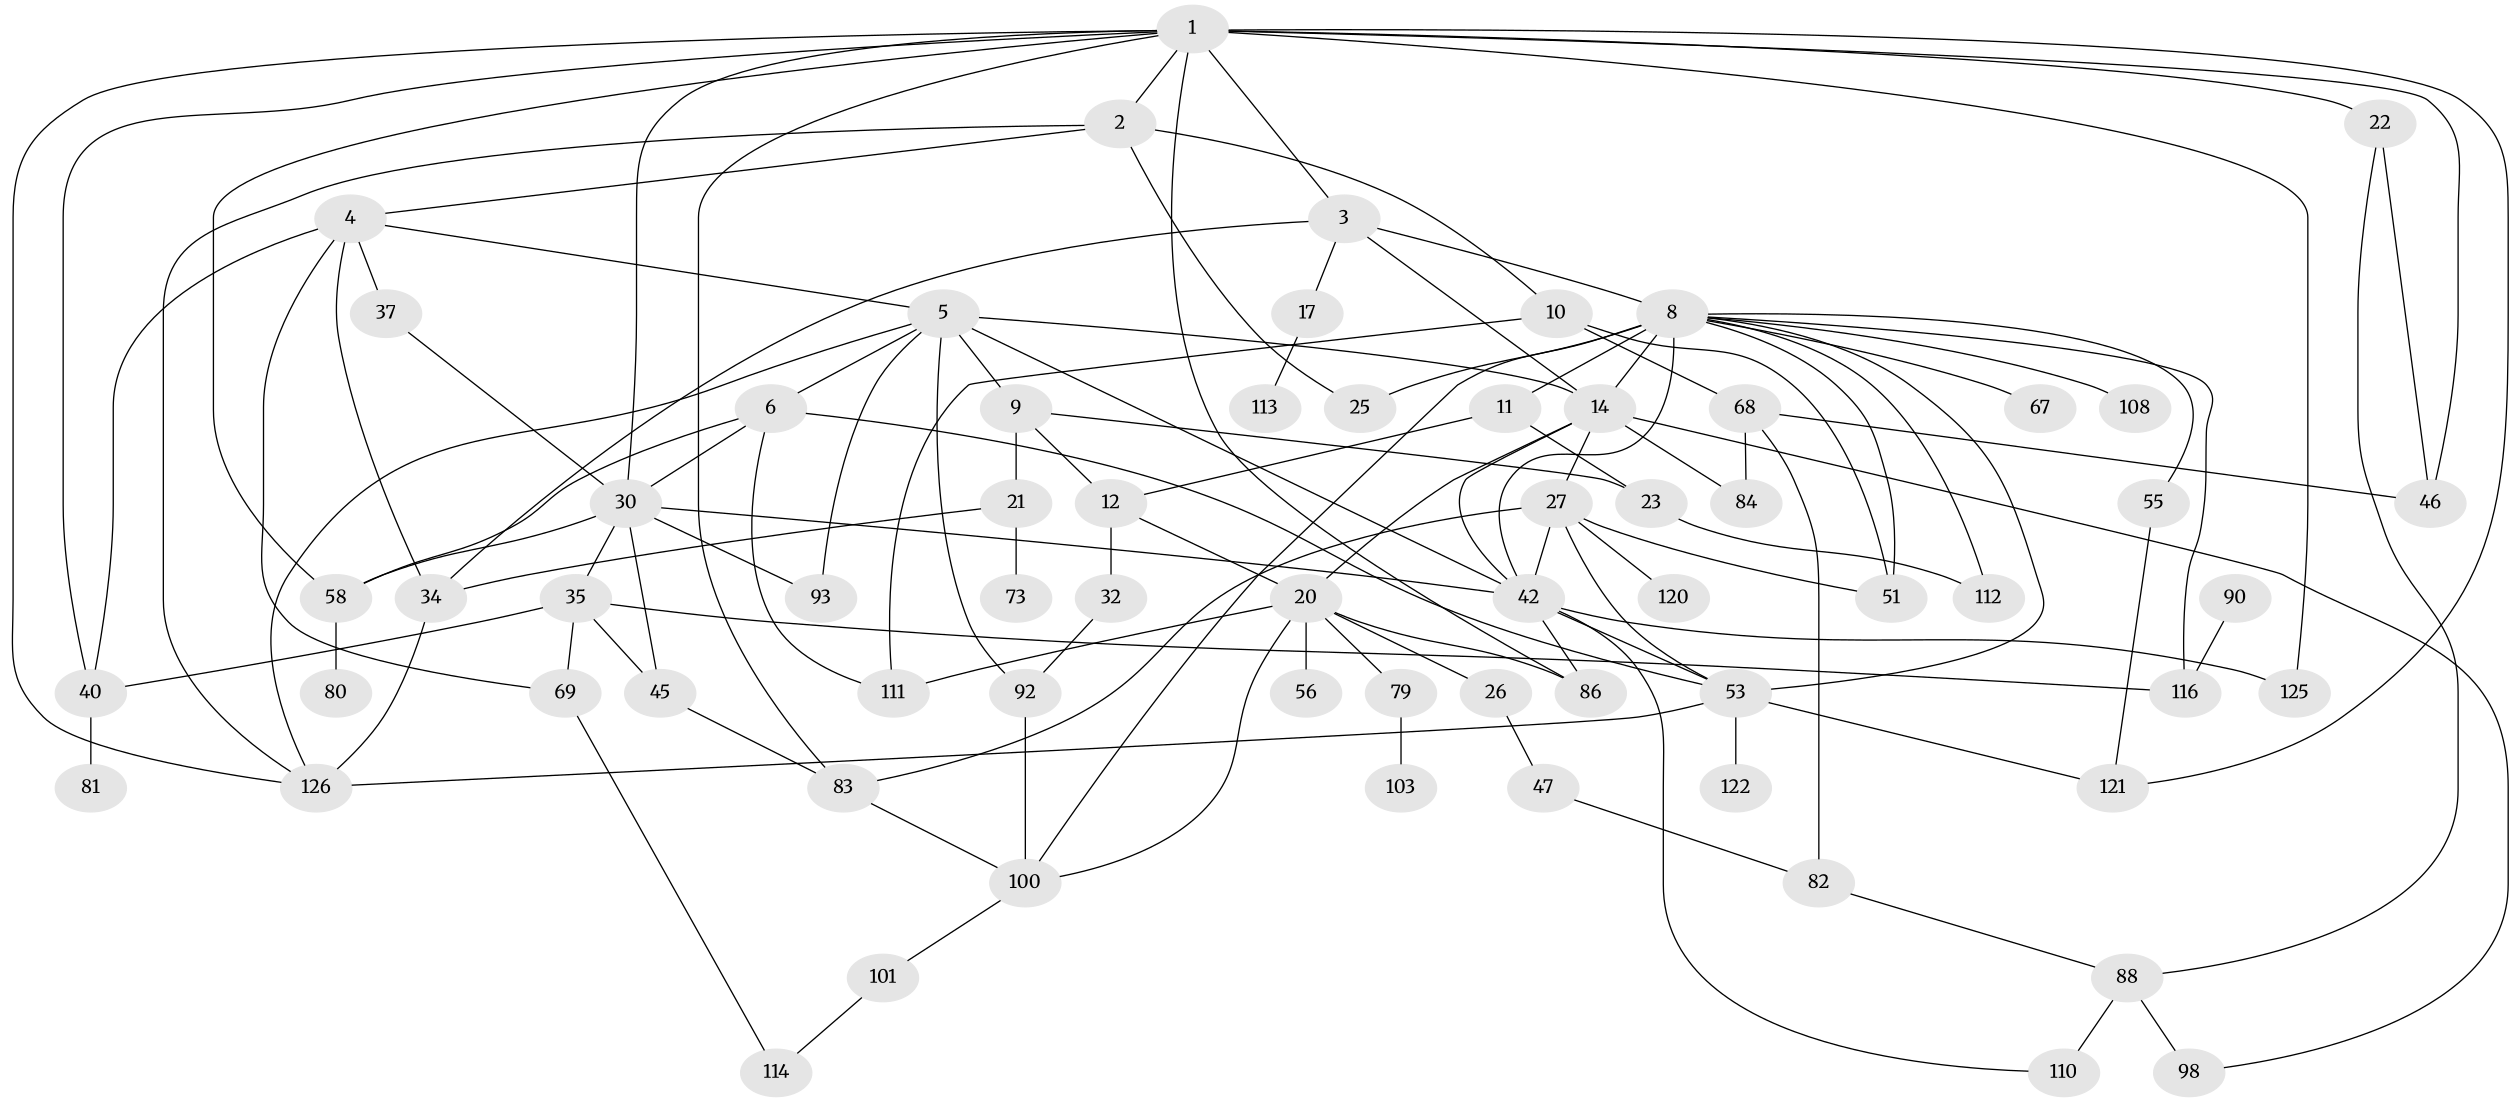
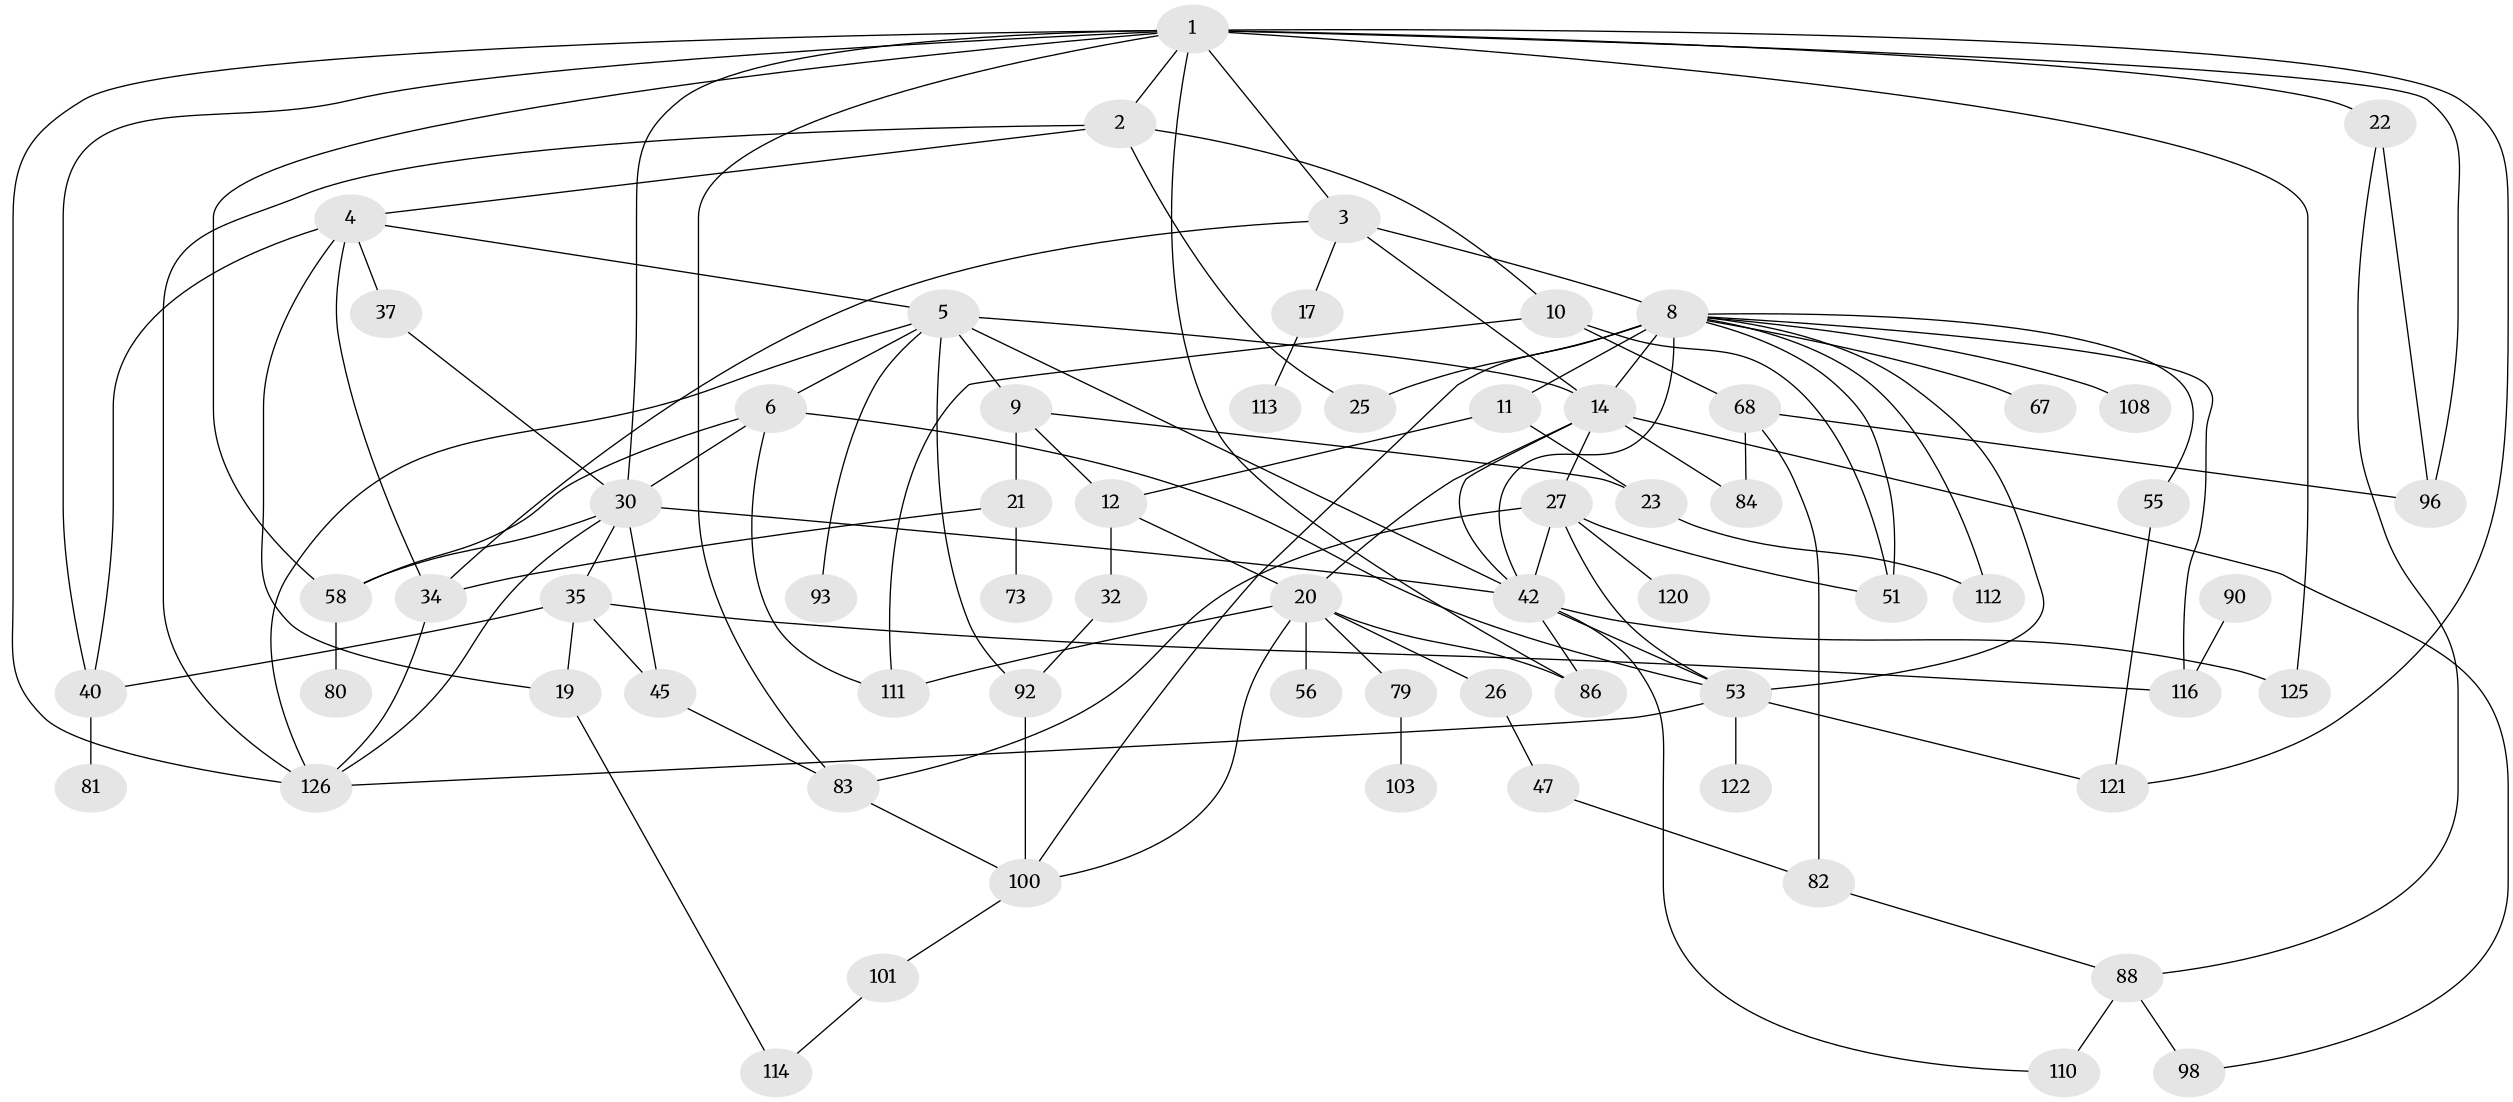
(2430, 503) -> (2430, 503)
(723, 551) -> (472, 646)
(565, 693) -> (565, 693)
